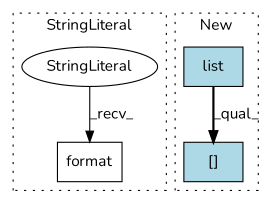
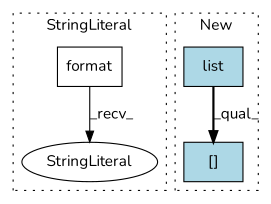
(90, 109) -> (90, 109)
